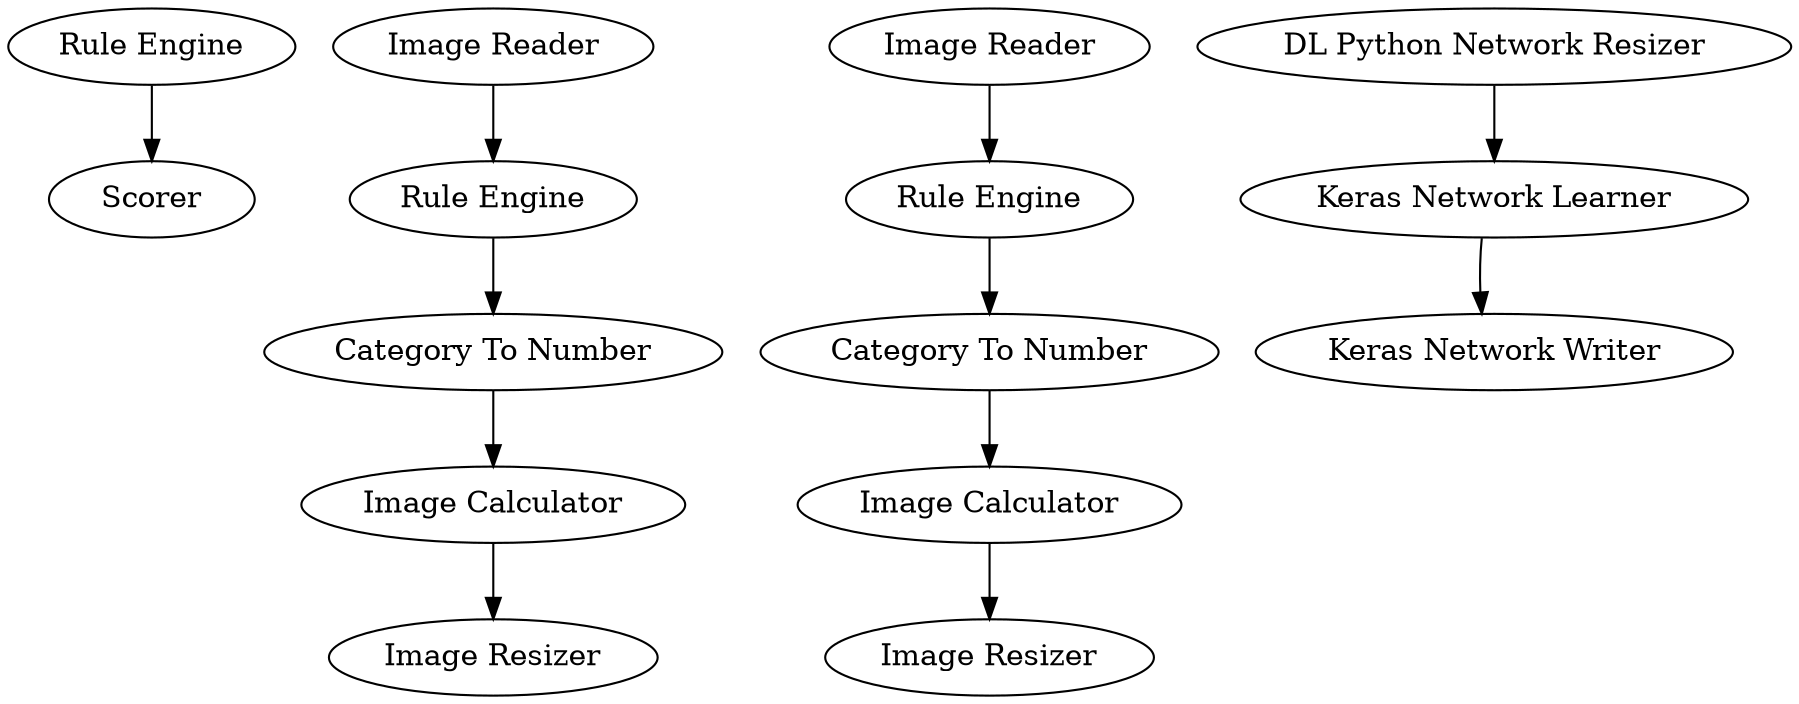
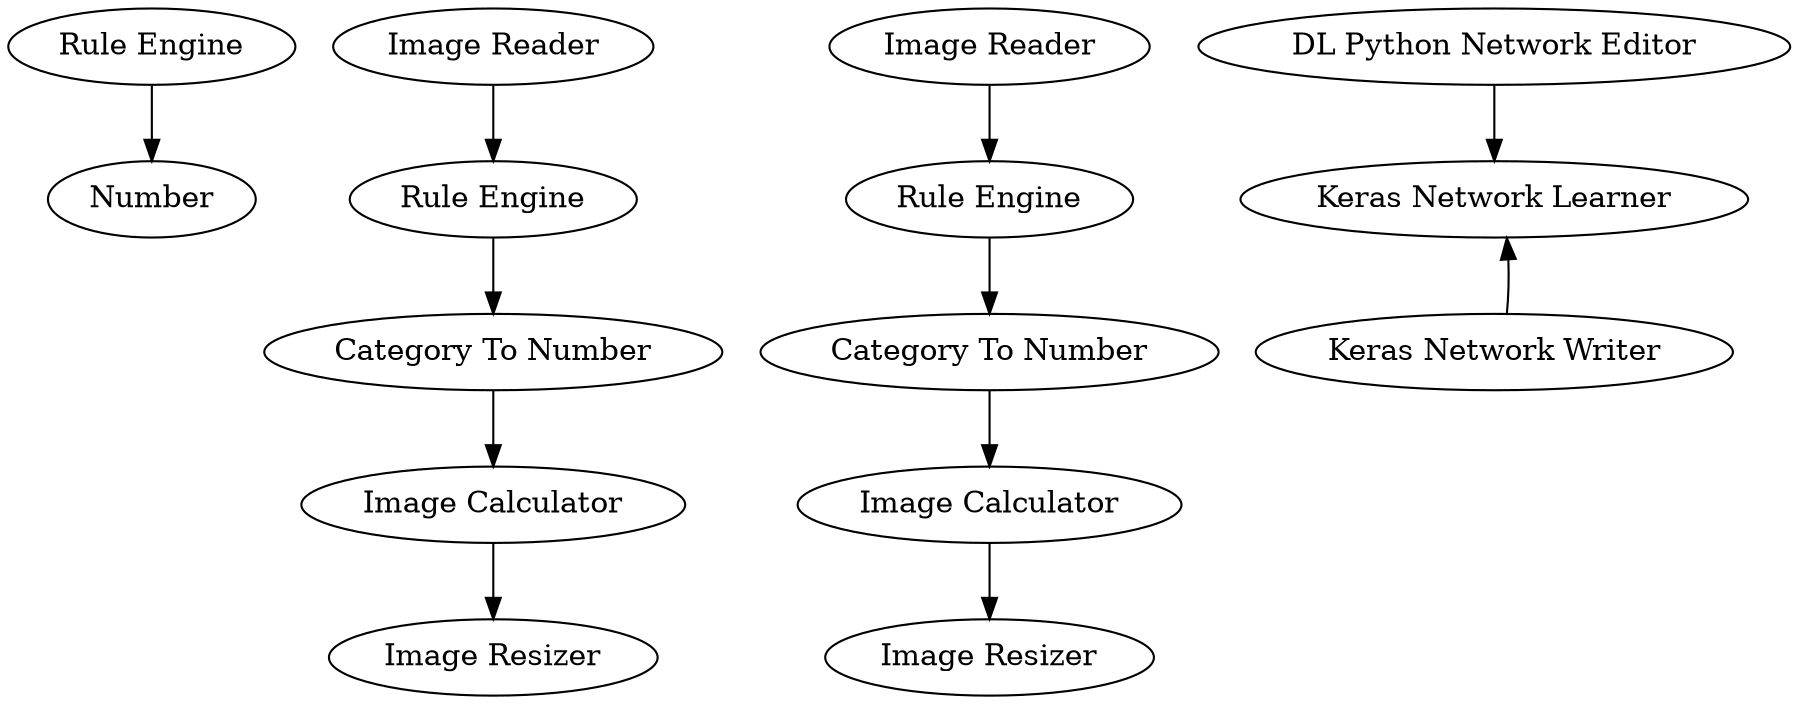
(1494, 47) -> (1494, 47)
(152, 199) -> (152, 199)
(1480, 265) -> (1508, 287)
